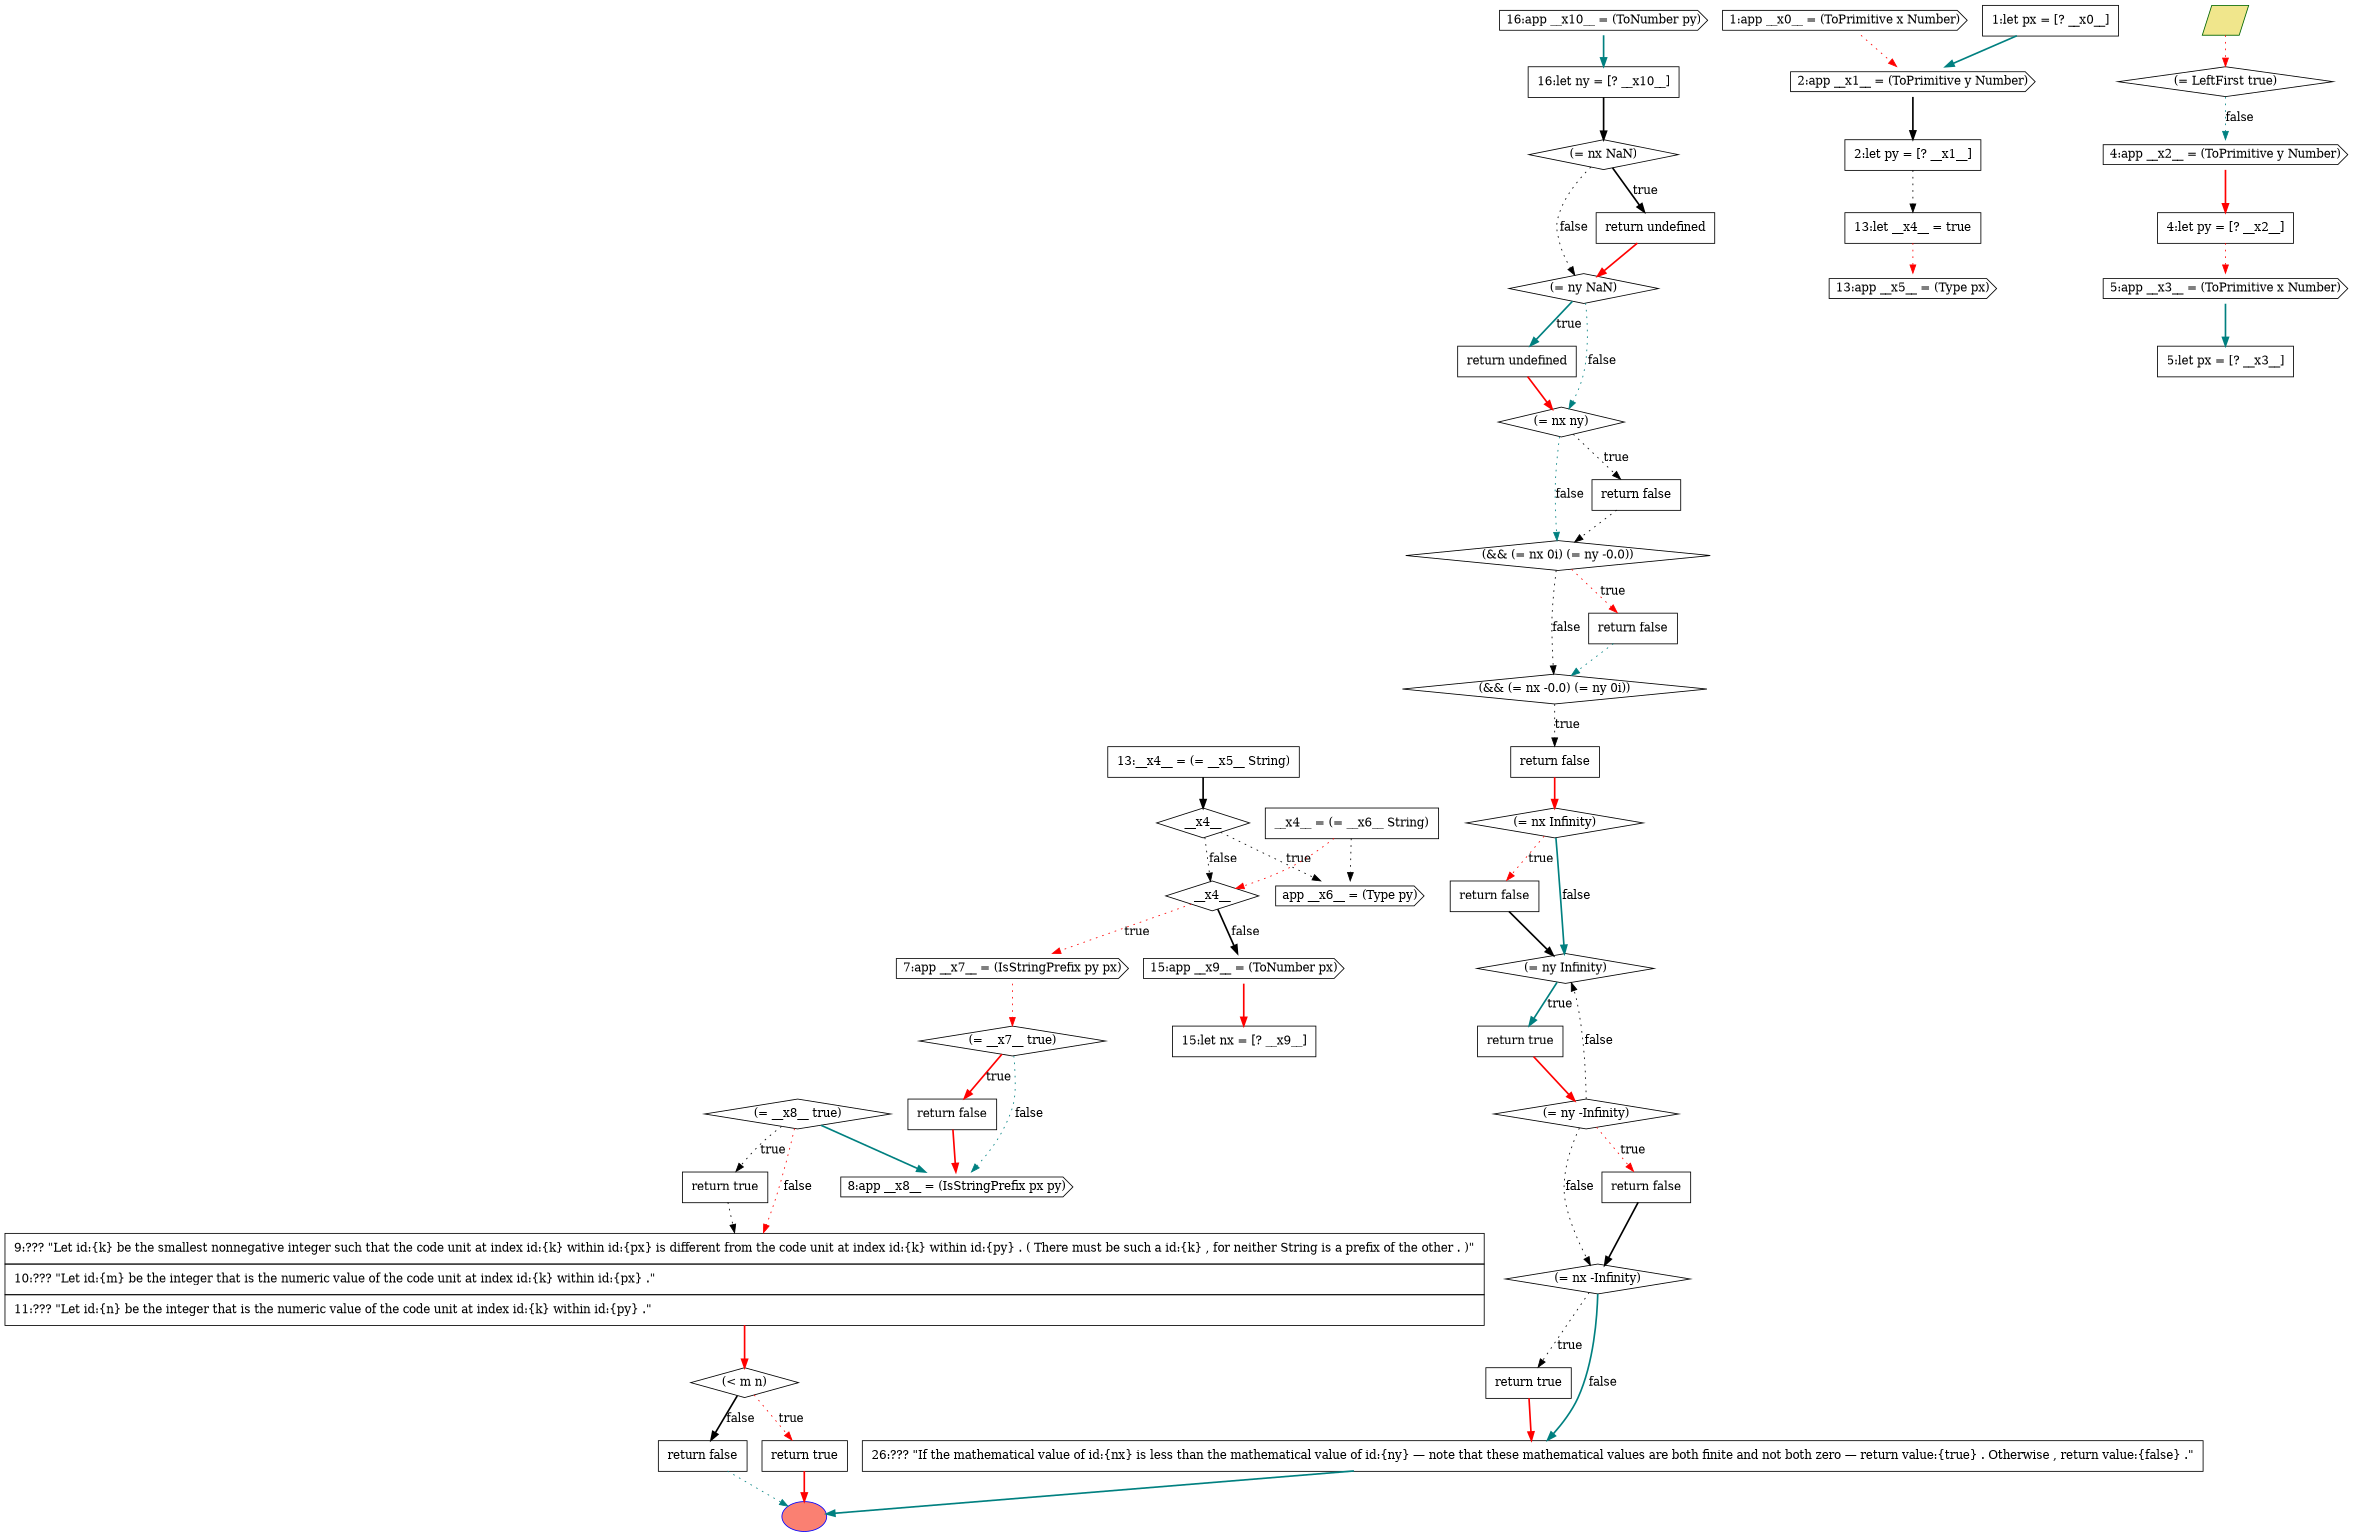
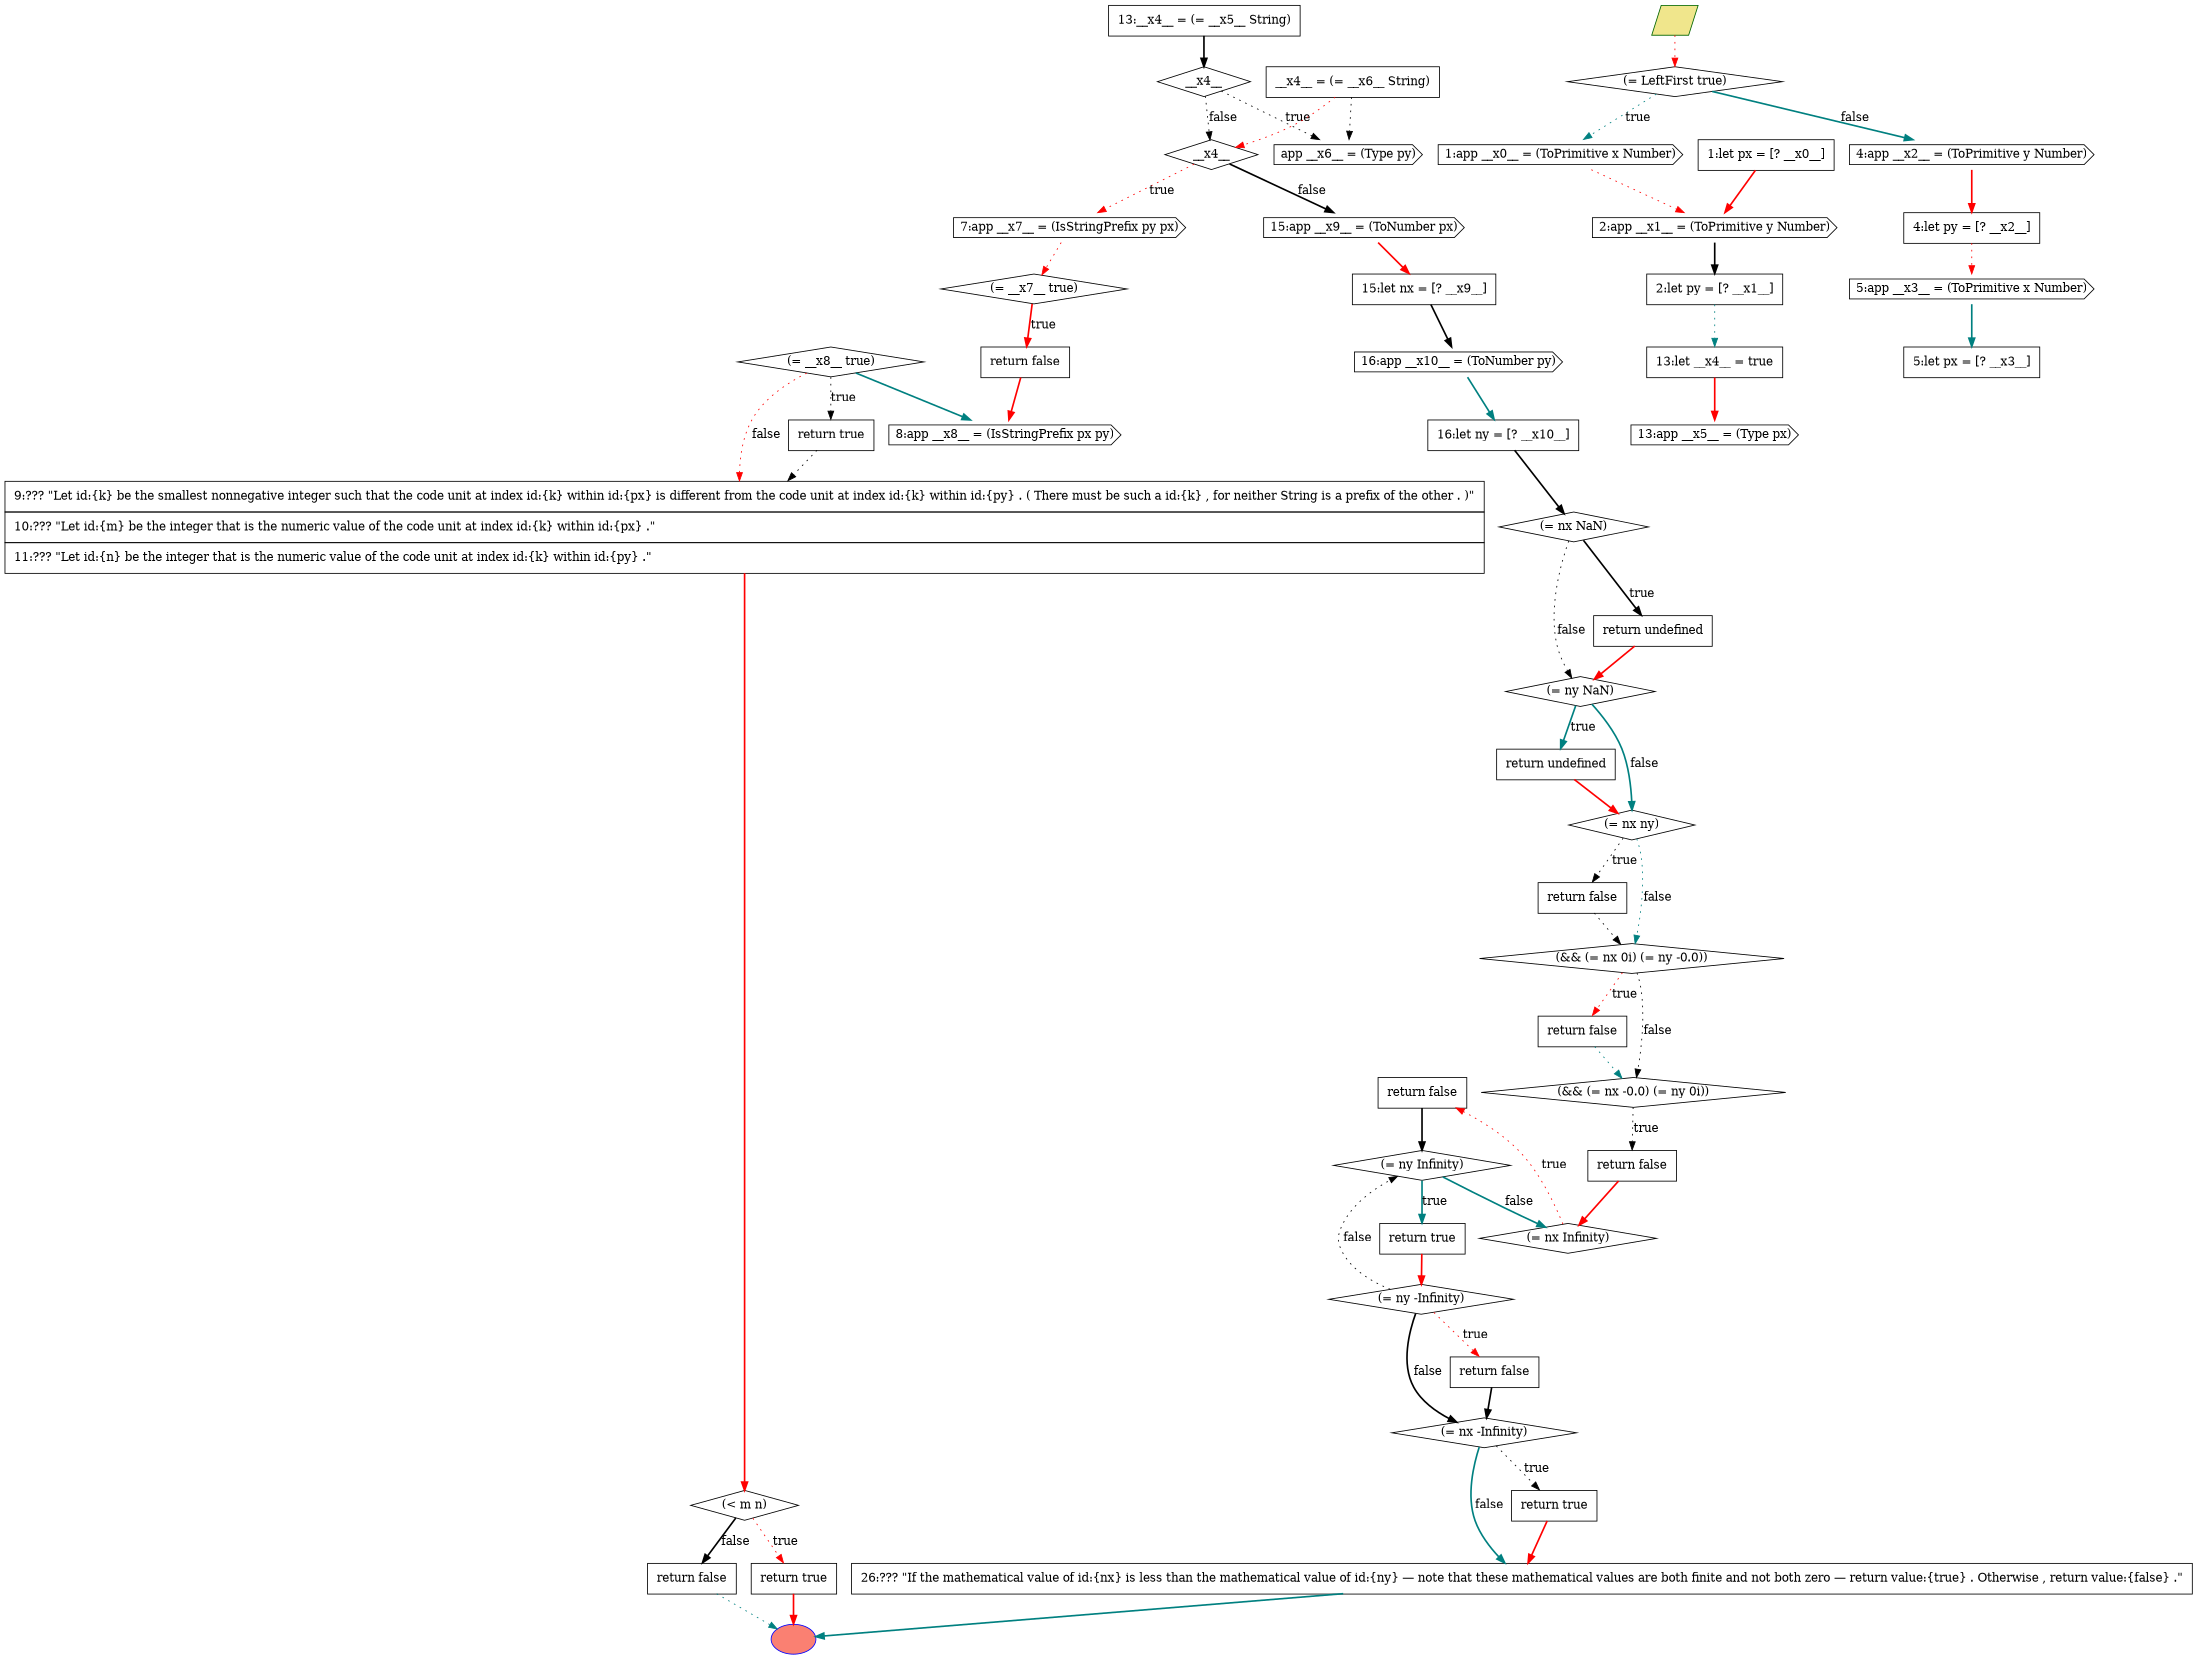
(1985, 50) -> (1743, 188)
(2225, 114) -> (1808, 115)
none -> (1623, 115)
(1913, 187) -> (1715, 321)
(1913, 254) -> (1715, 394)
none -> (1439, 322)
(1587, 353) -> (1622, 749)
(1560, 891) -> (1490, 1201)
(1010, 1115) -> none
(1564, 1194) -> (1409, 1374)
